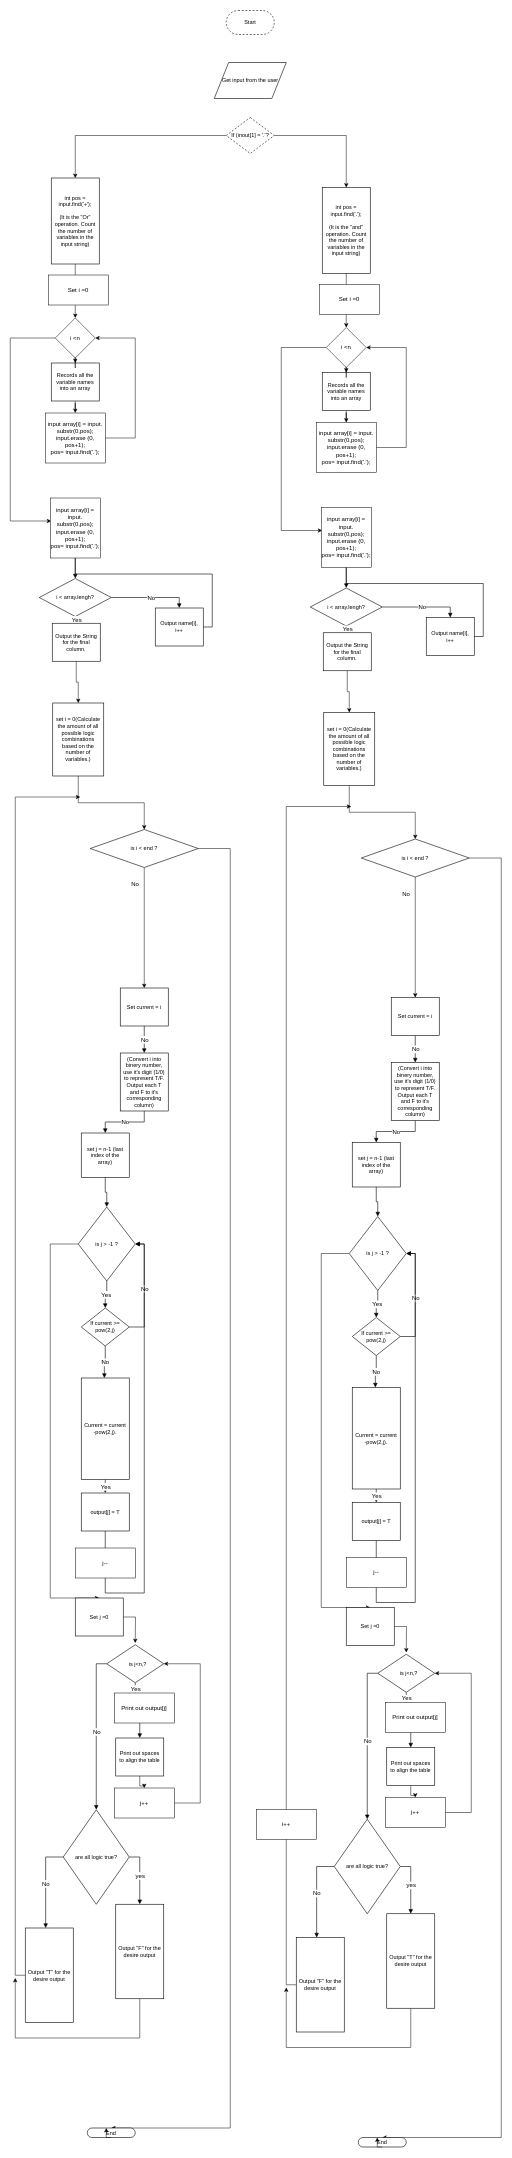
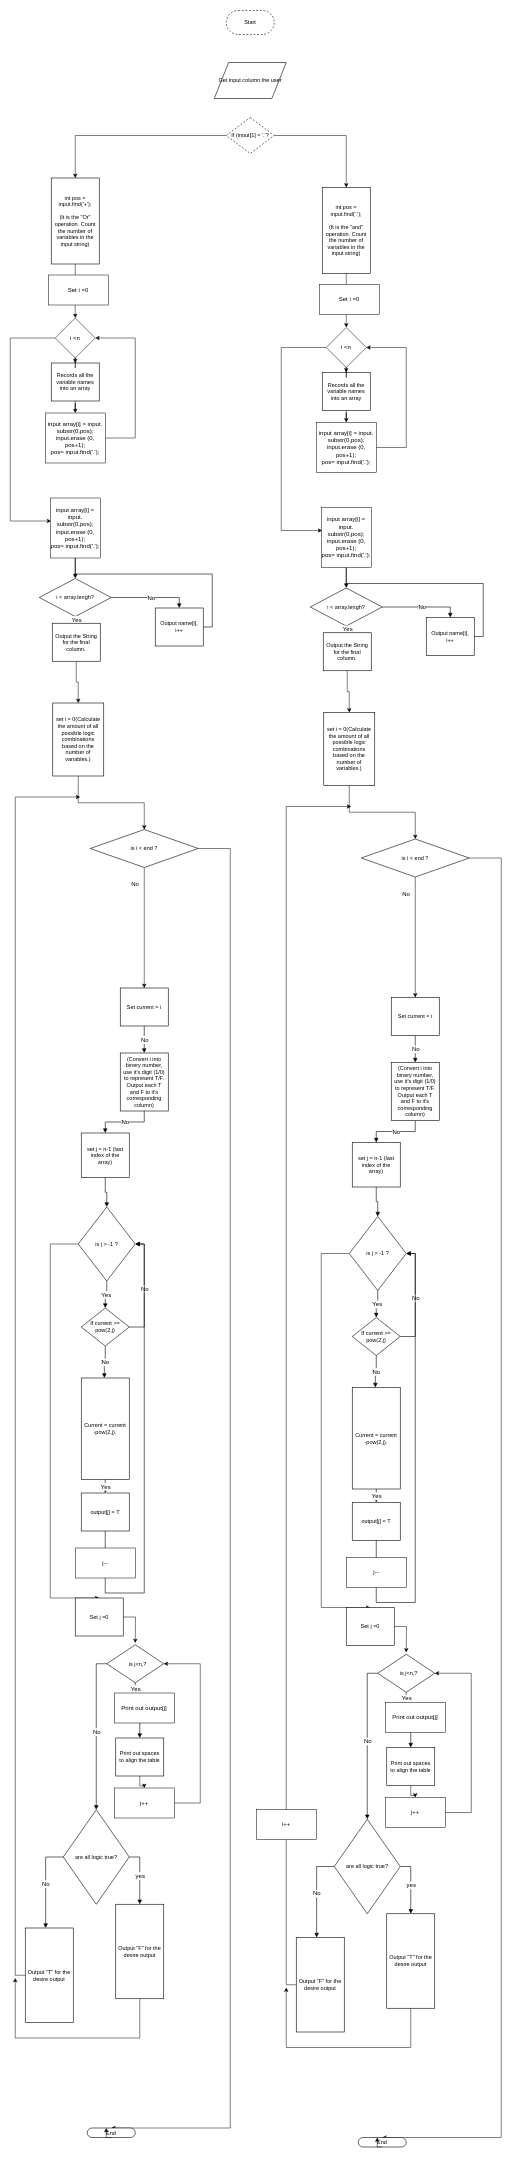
(250, 80) -> (250, 80)
